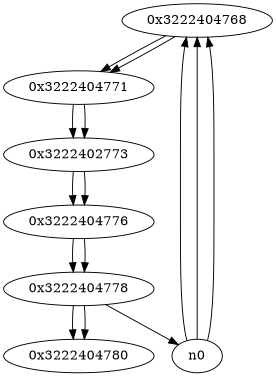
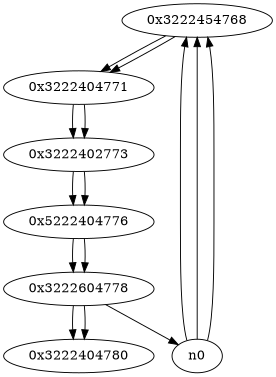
(197, 21) -> (197, 21)
(79, 222) -> (79, 222)
(79, 289) -> (79, 289)
